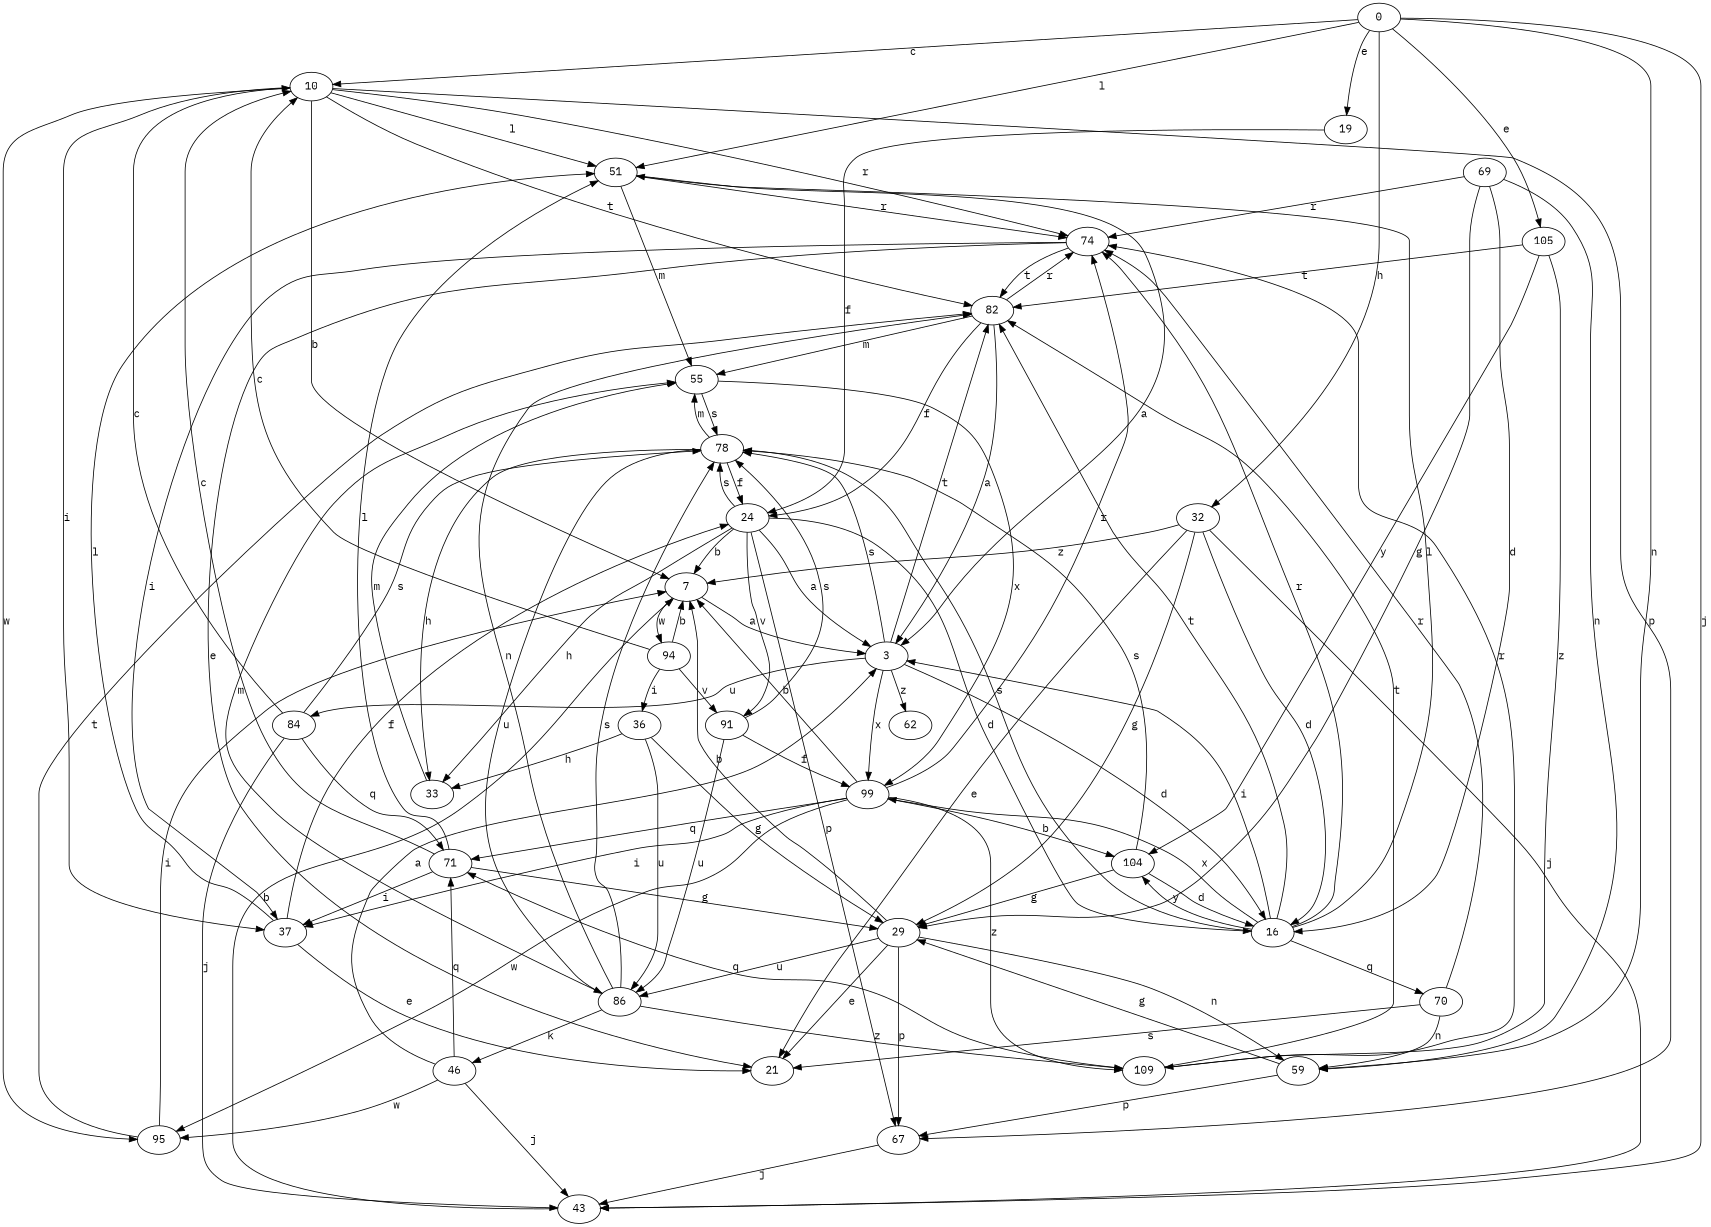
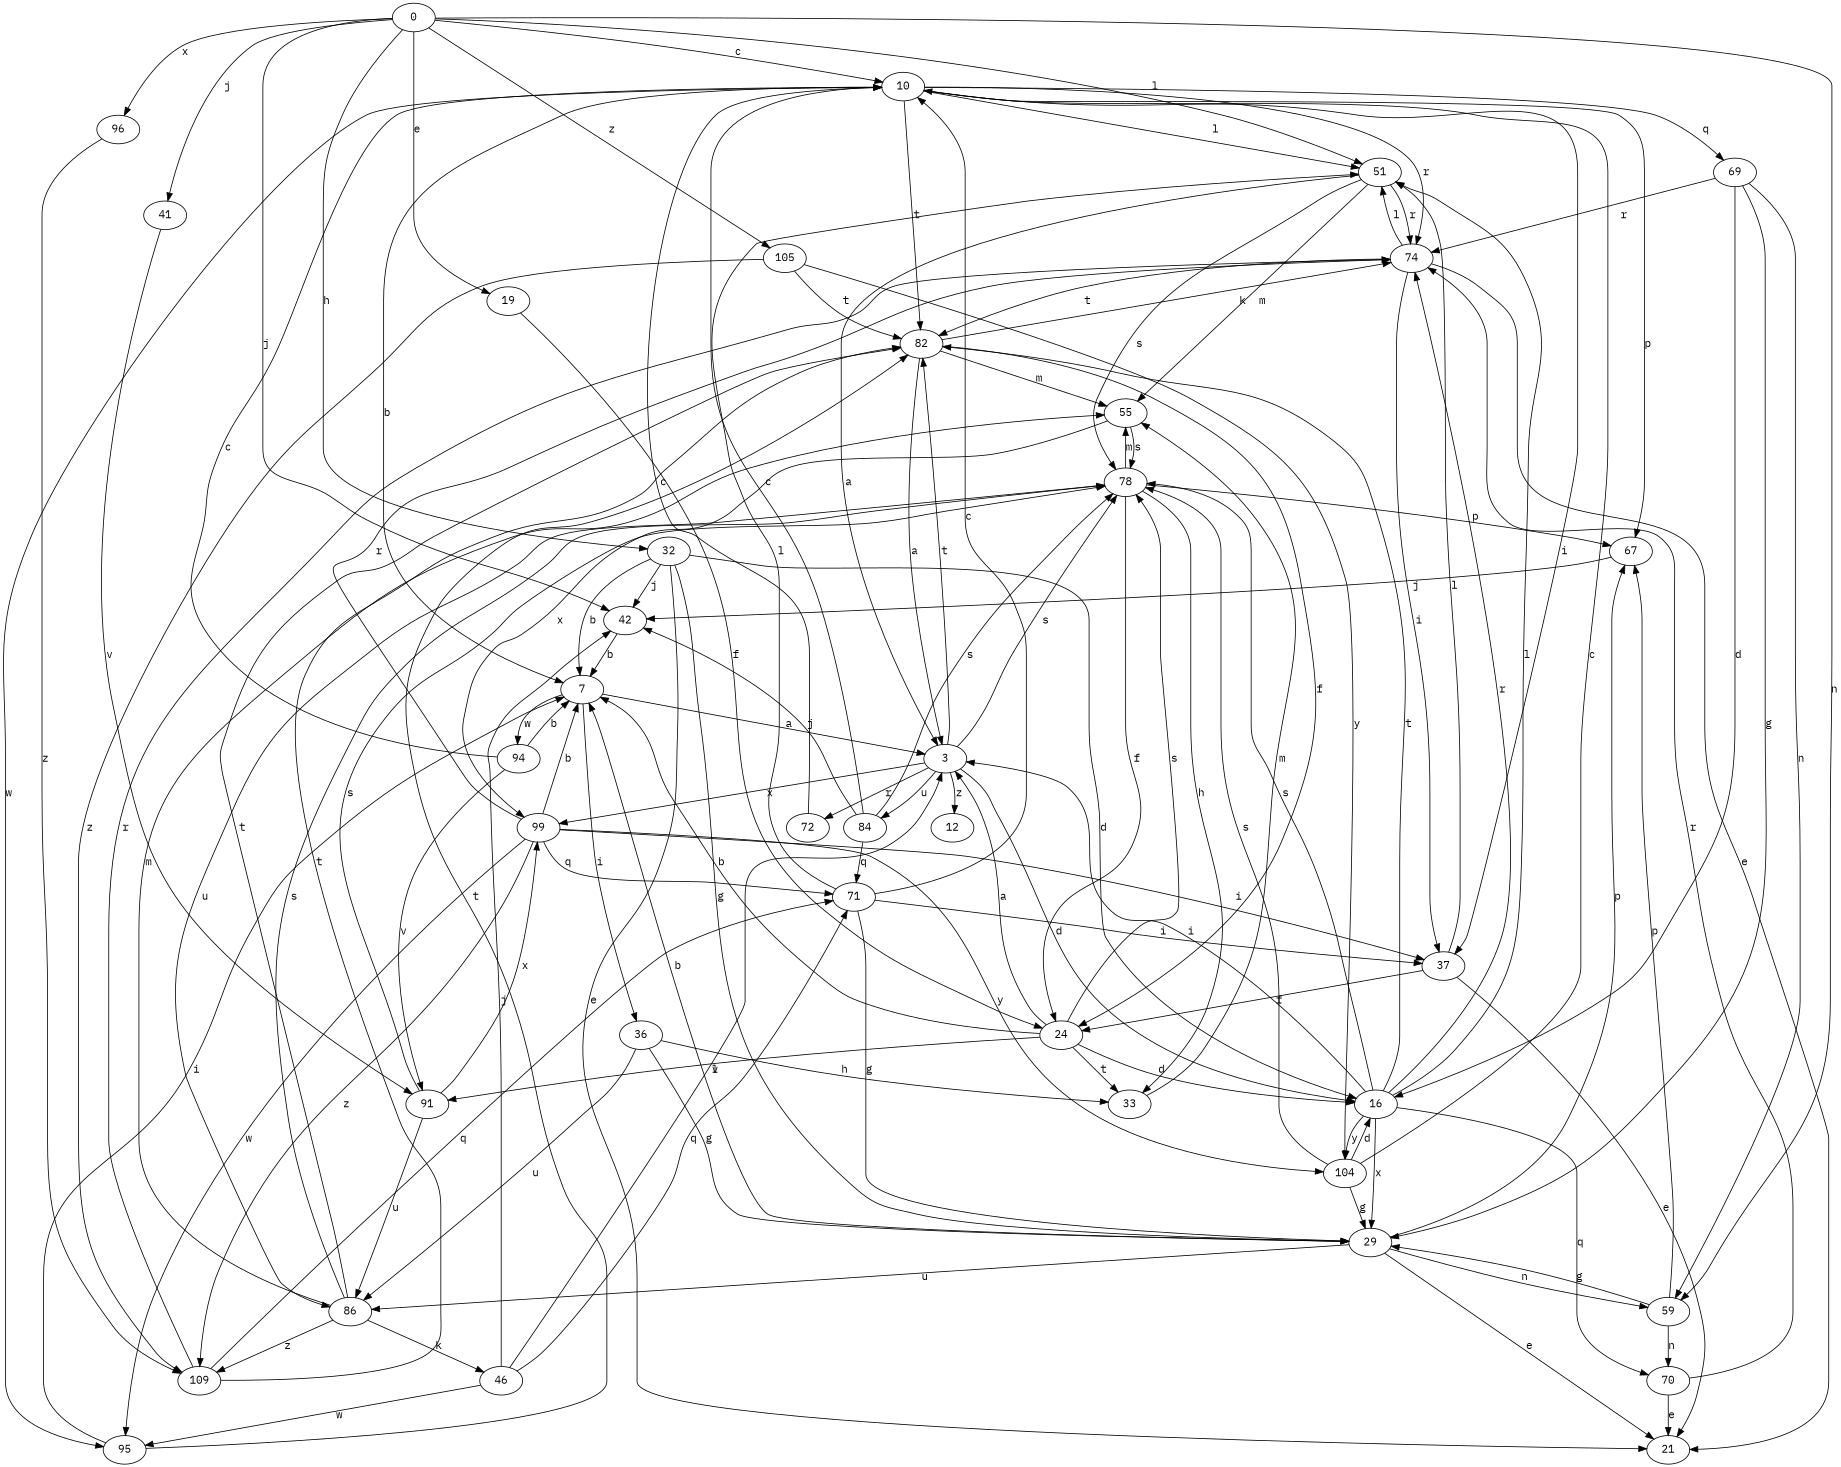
none -> (1328, 93)
none -> (118, 129)
(1507, 129) -> (612, 129)
none -> (165, 215)
none -> (1390, 221)
(1050, 276) -> (1243, 301)
none -> (1181, 286)
none -> (1608, 368)
(1061, 553) -> (593, 620)
(509, 656) -> (243, 828)
(569, 656) -> (1104, 1070)
(650, 685) -> (595, 861)
(910, 725) -> (952, 828)
(804, 760) -> (525, 966)
(1091, 824) -> (1374, 1169)
(823, 825) -> (1364, 508)
none -> (808, 828)
(1046, 829) -> (1001, 1001)
(418, 864) -> (715, 1070)
(1151, 1036) -> (1672, 1415)
(1374, 1060) -> (1668, 1342)
(579, 1209) -> (625, 620)
